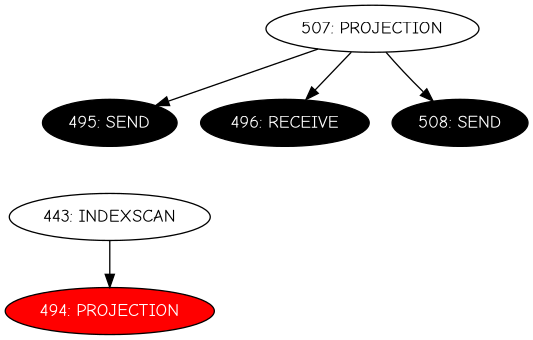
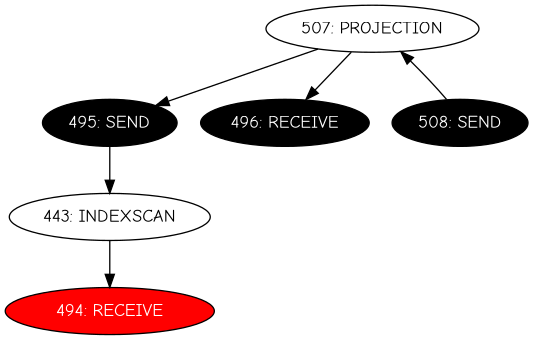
(404, 72) -> (429, 80)
none -> (110, 163)
(110, 311) -> (110, 311)
